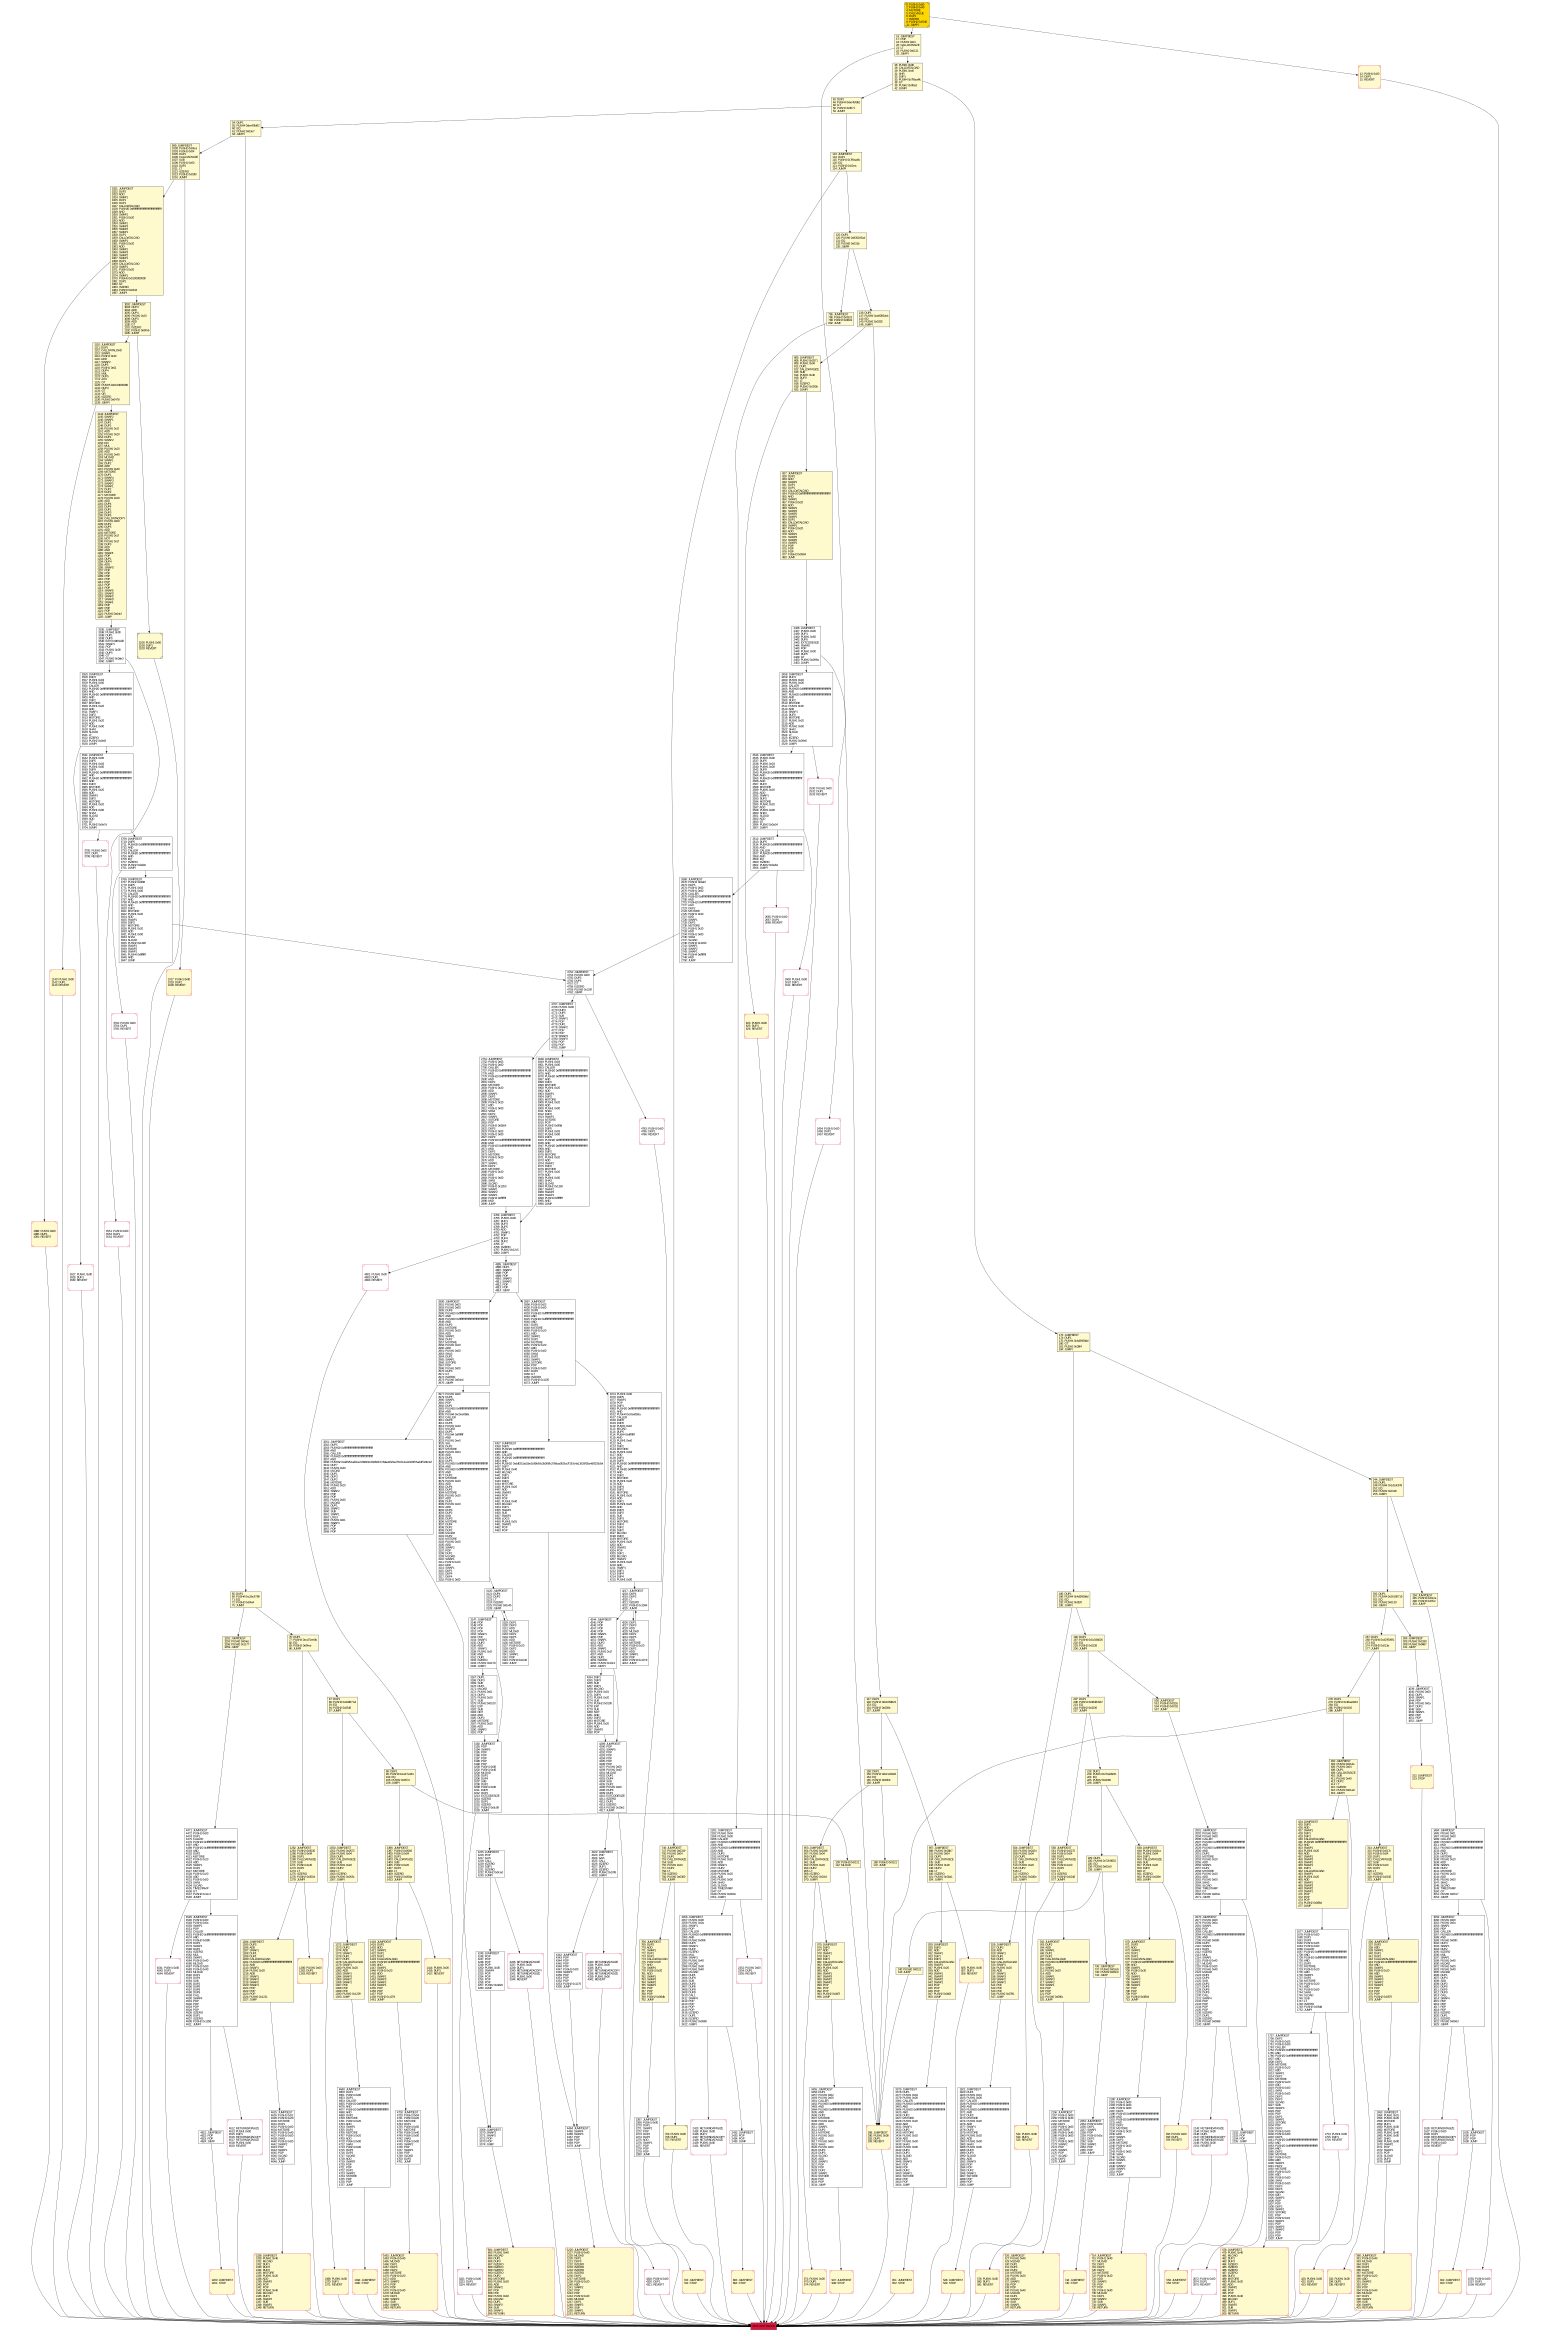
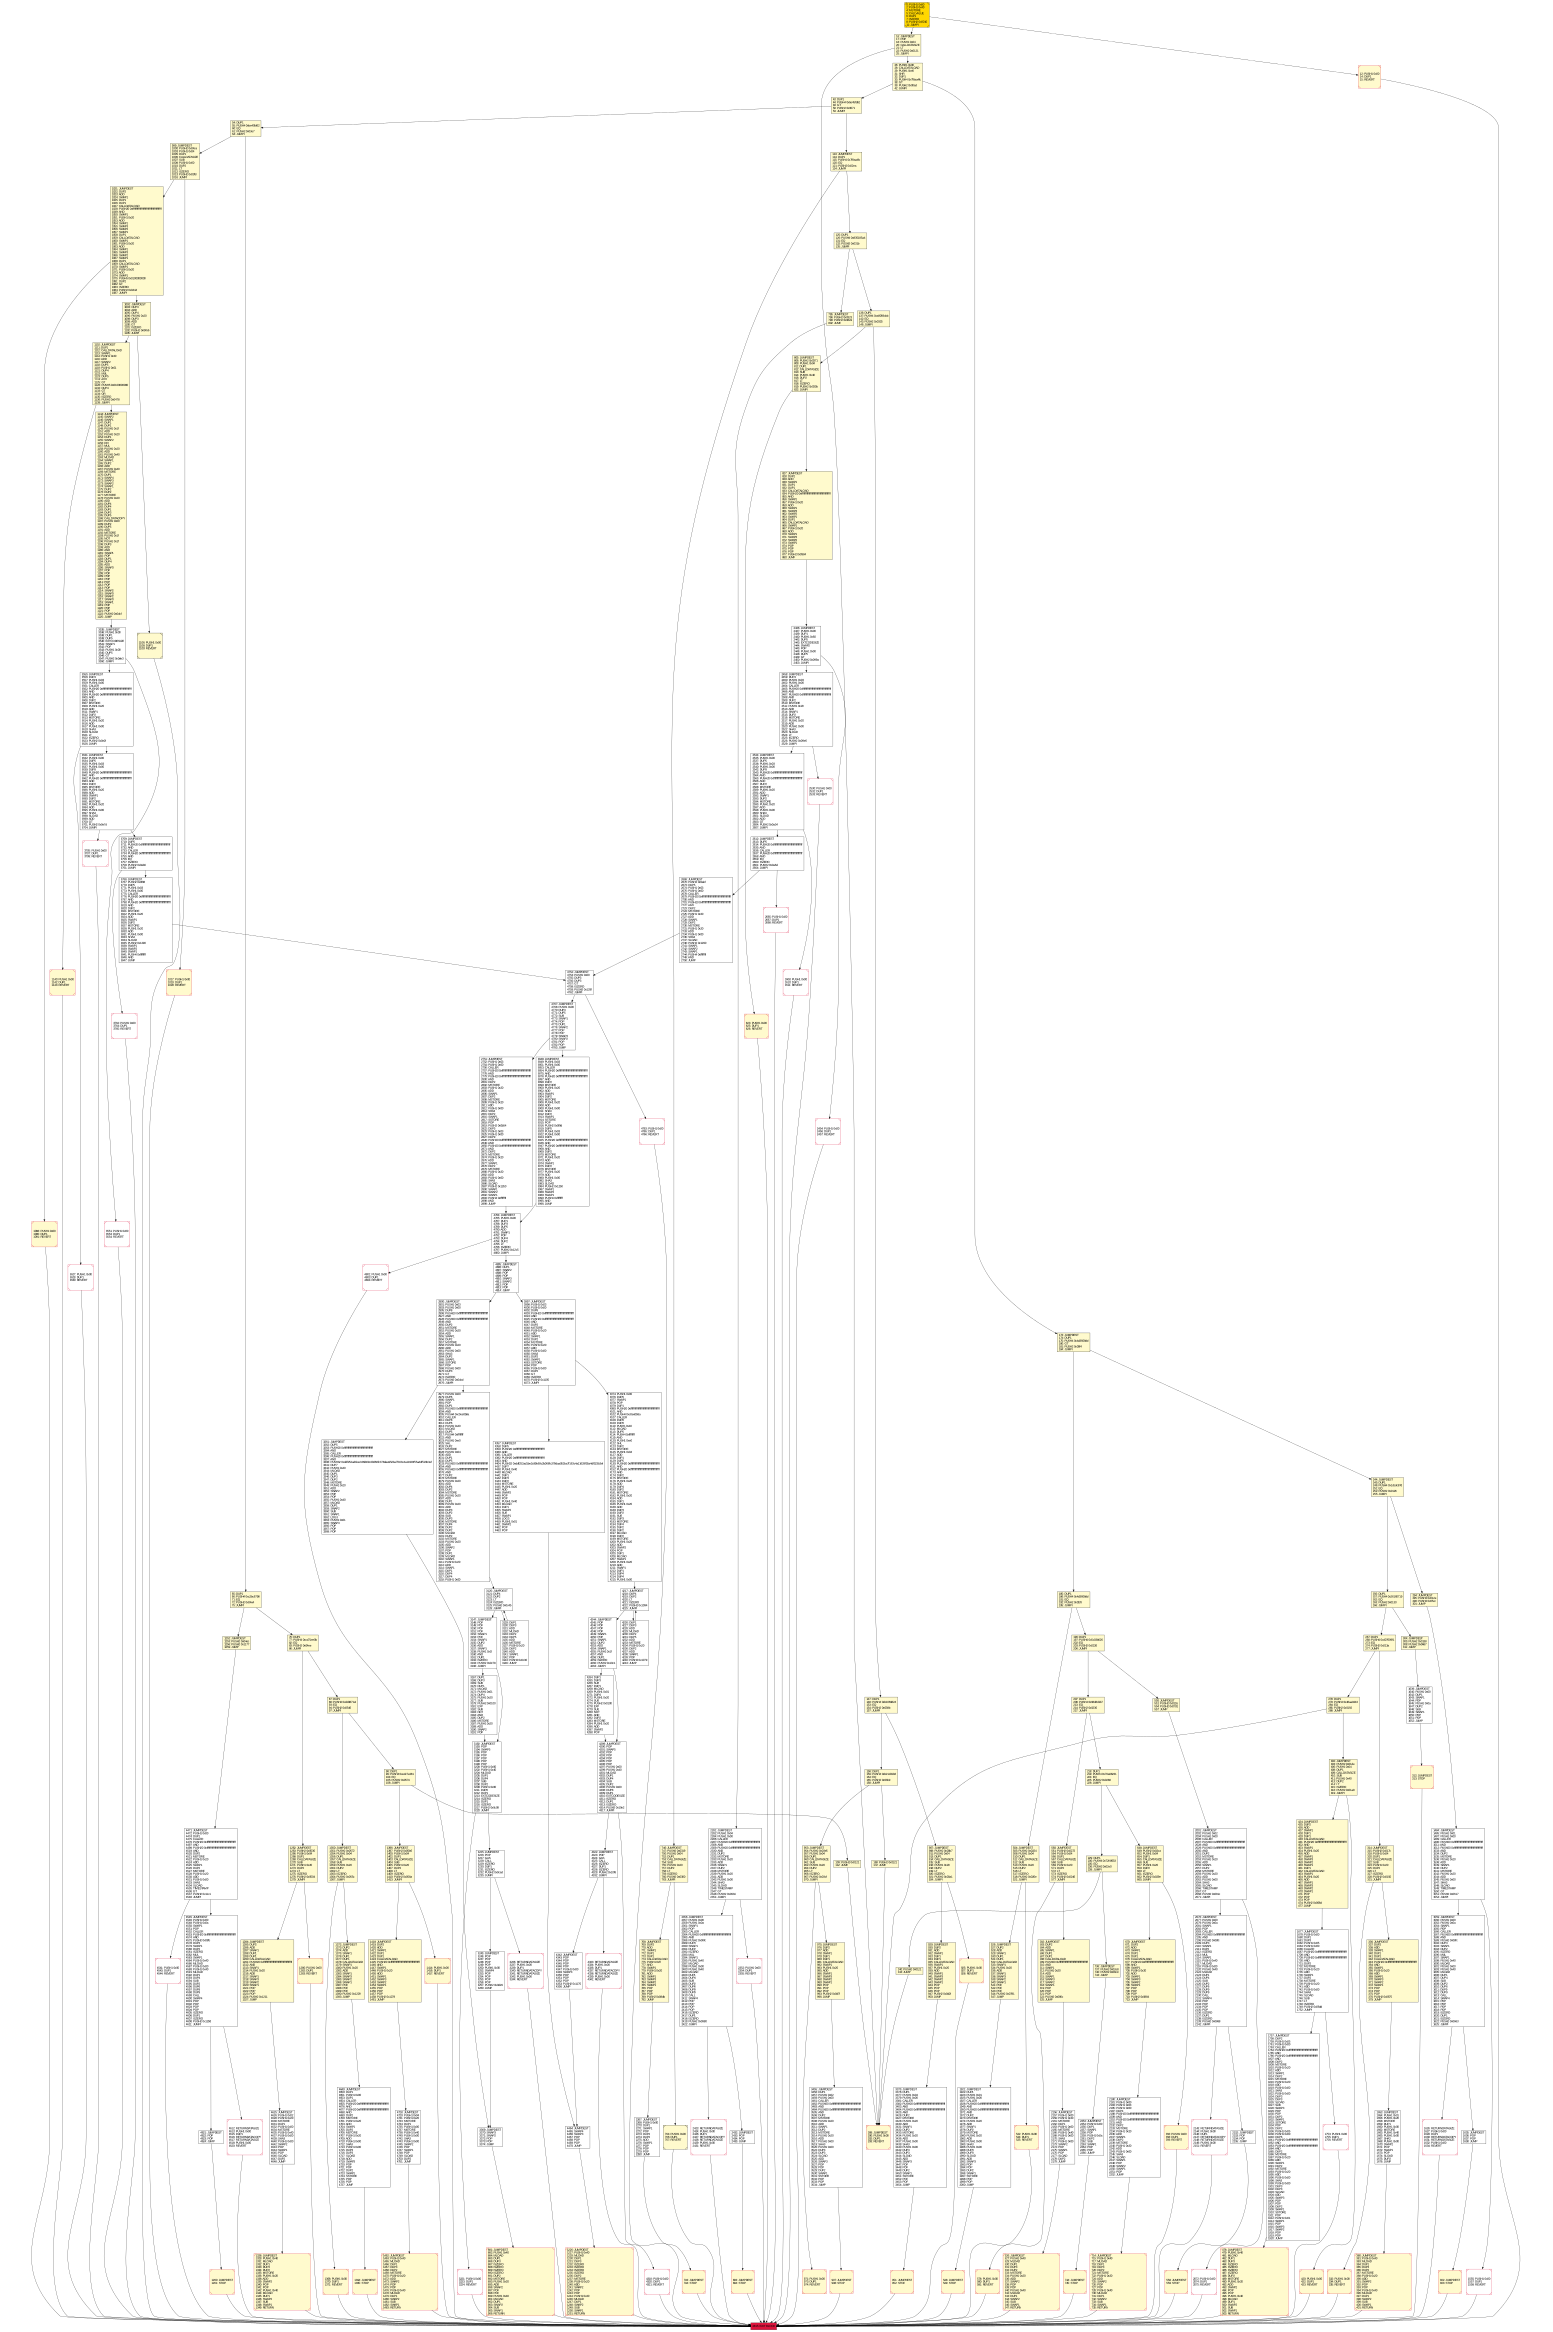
(847, 1864) -> (847, 1864)
(880, 2274) -> none
(800, 2315) -> none
